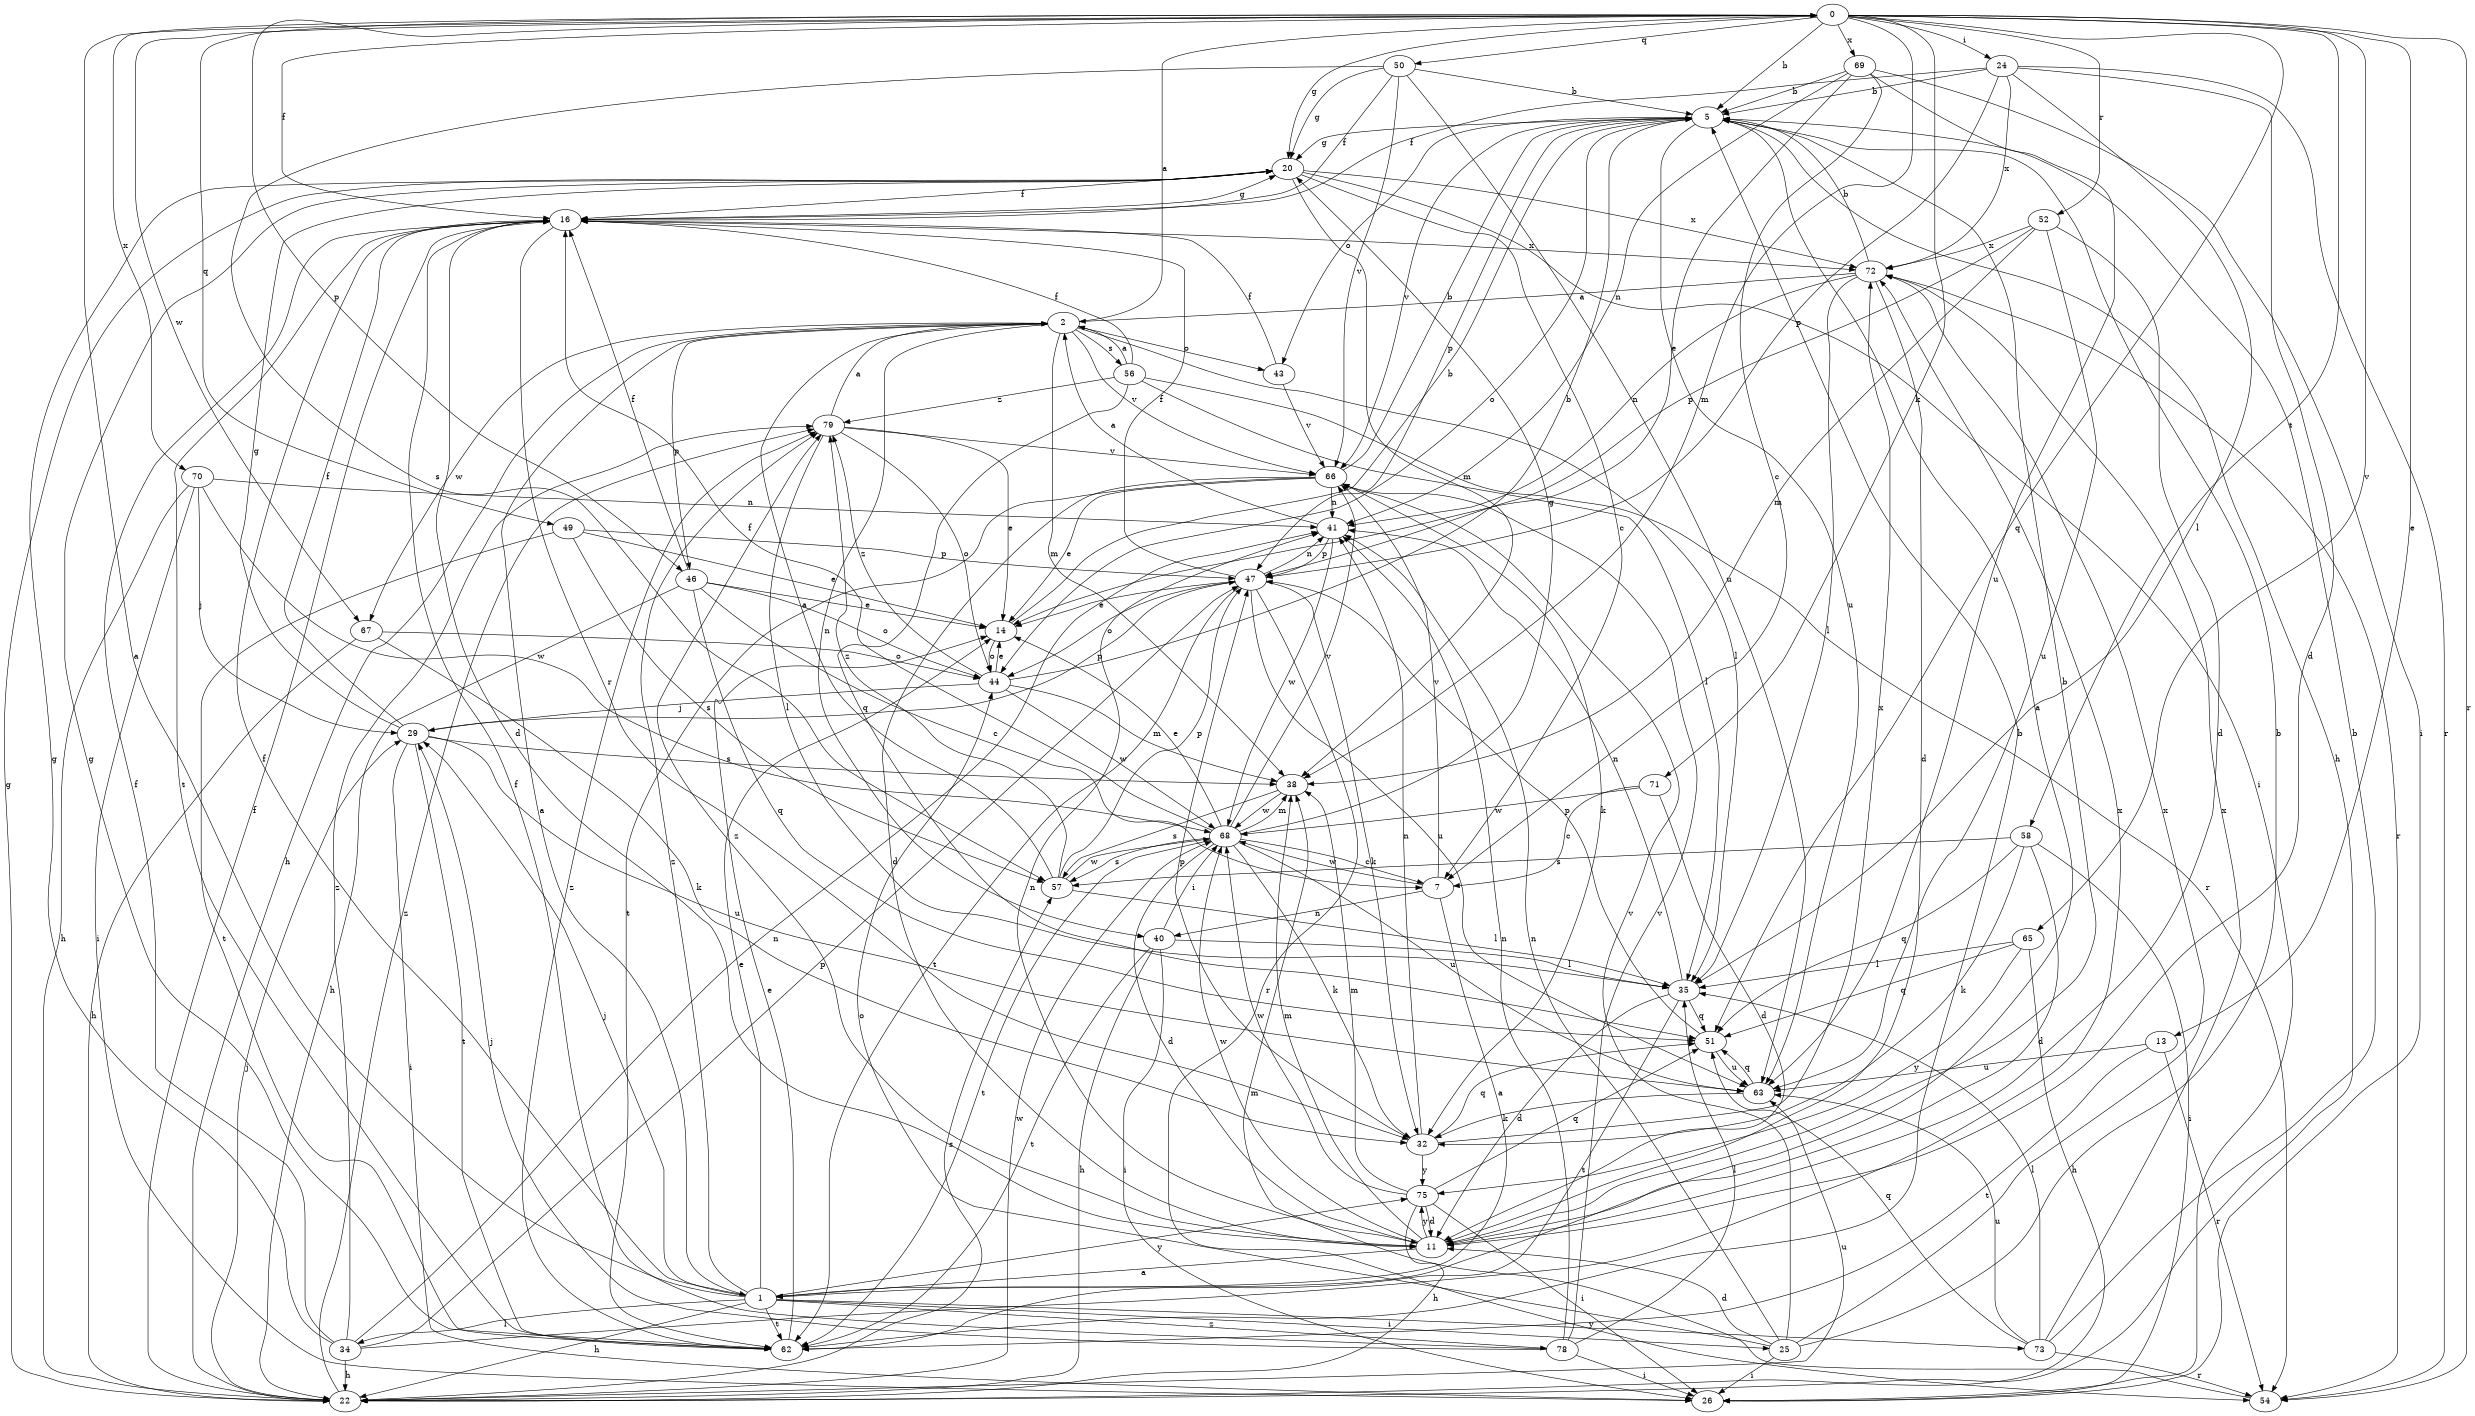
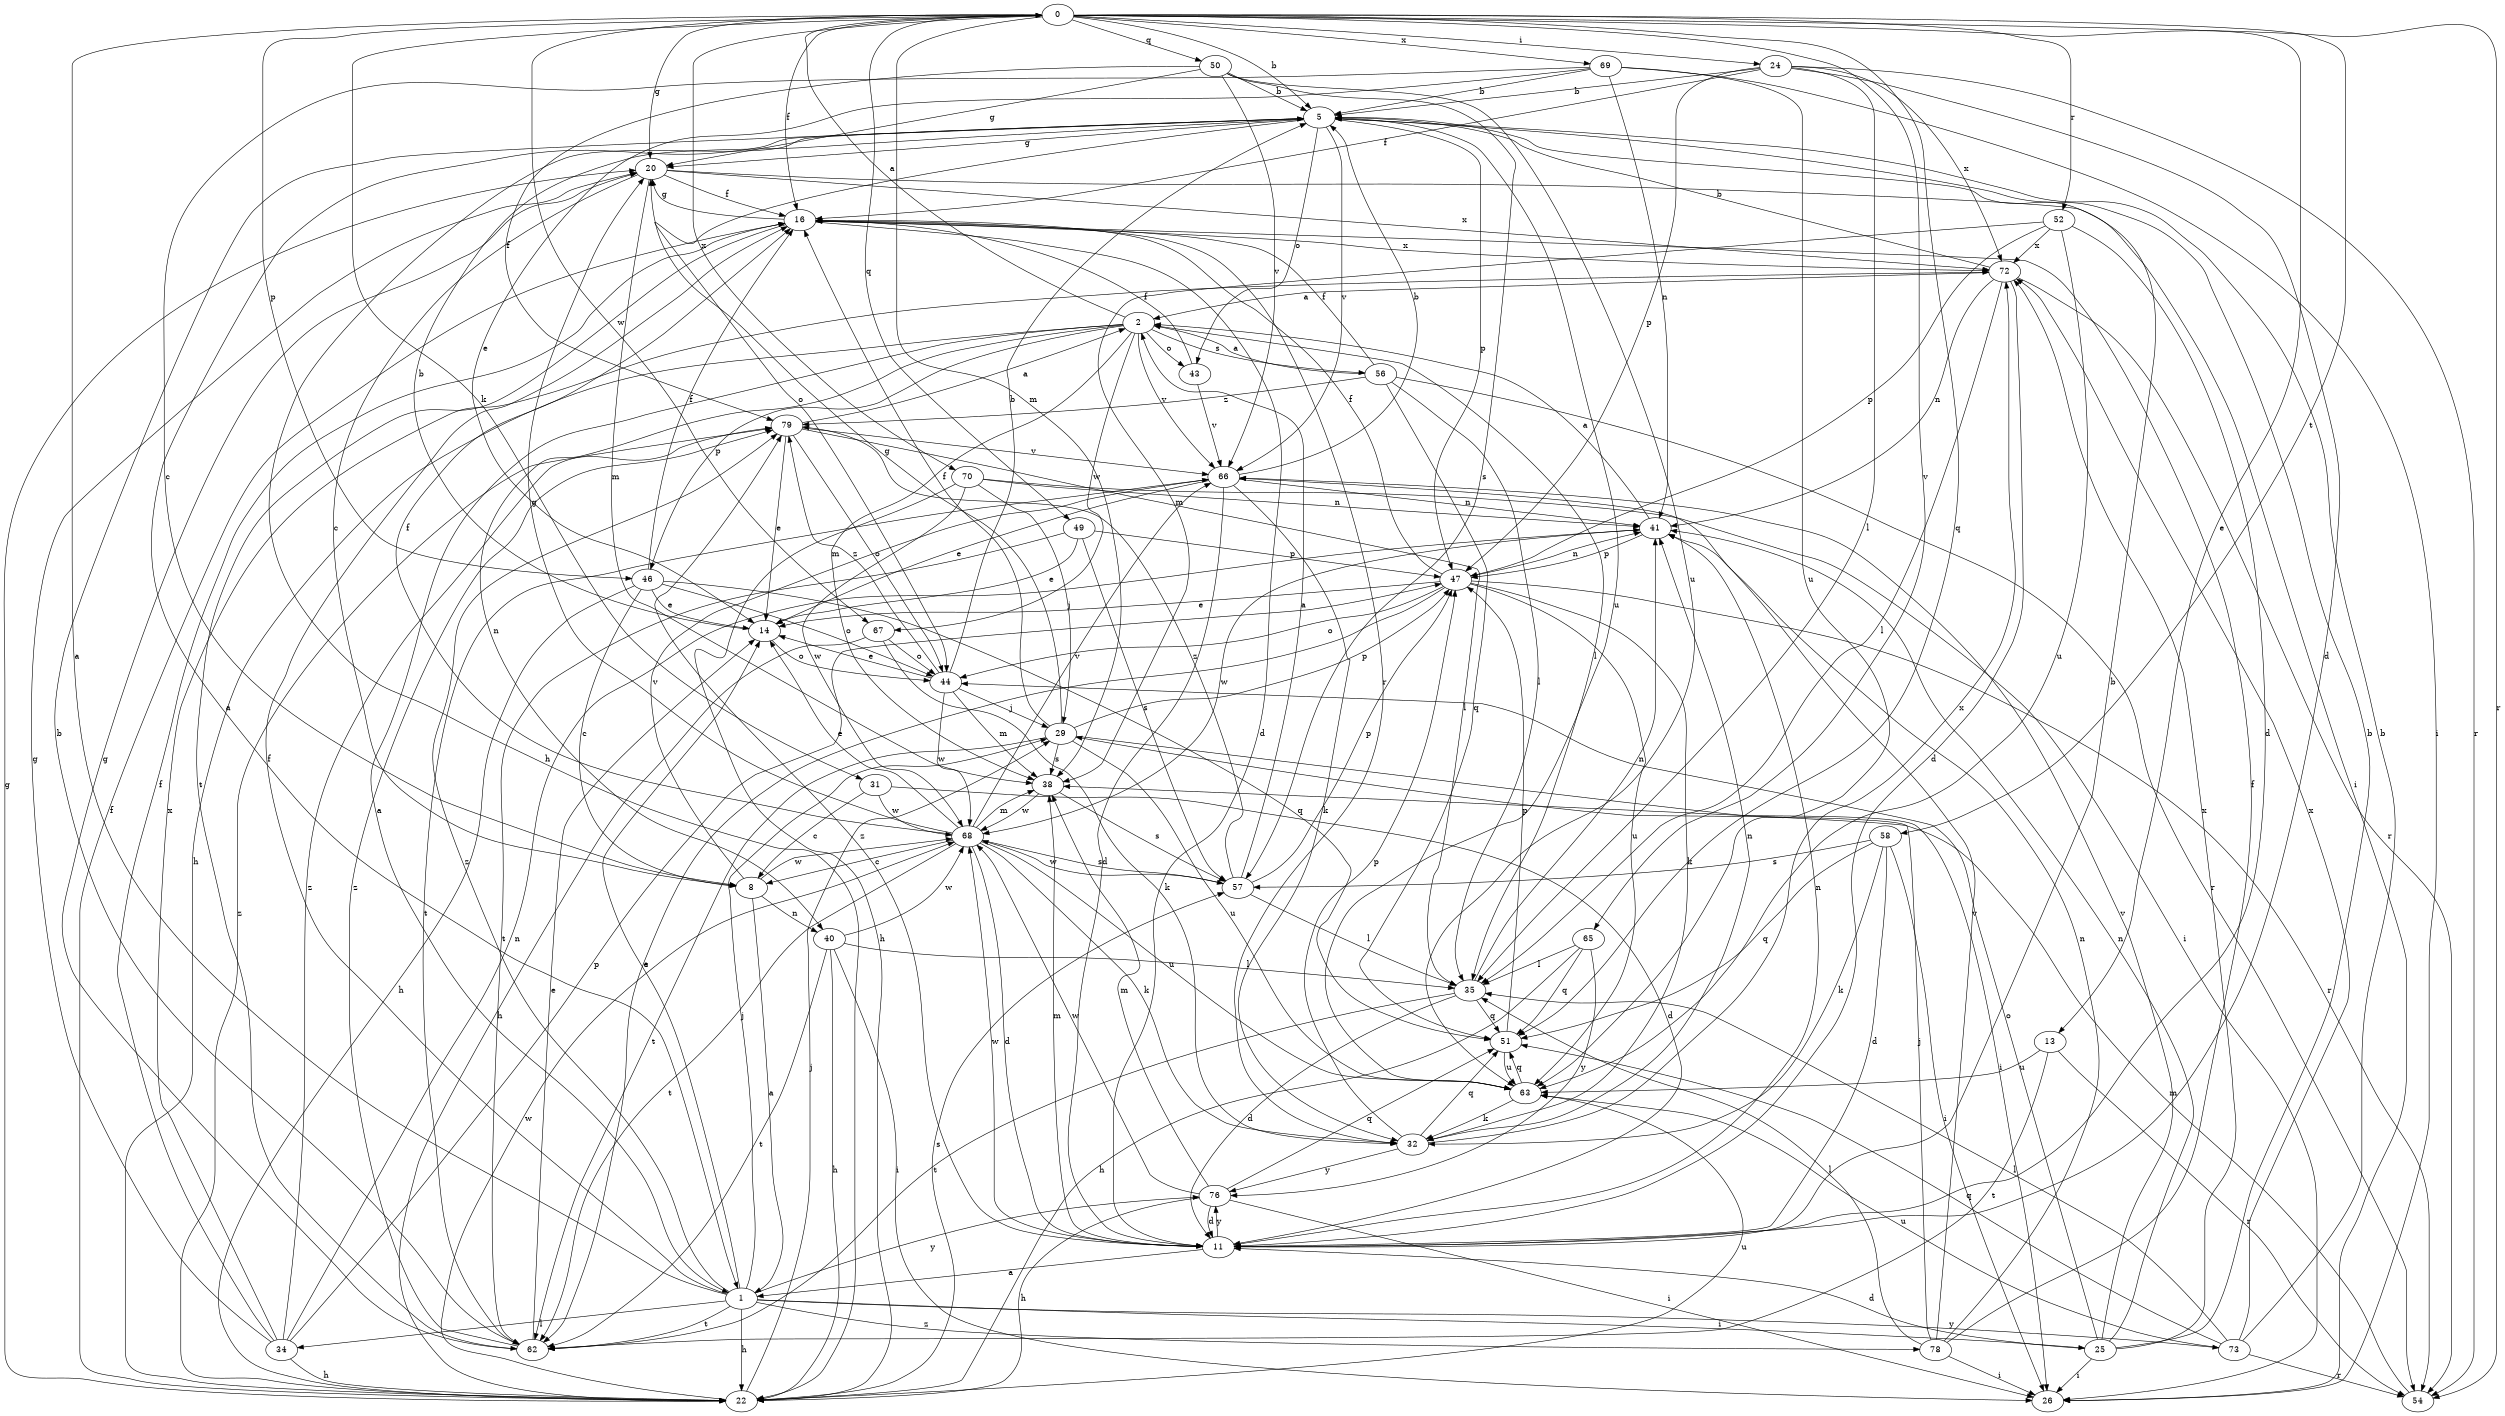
(1017, 215) -> (655, 117)
(1655, 785) -> (876, 785)
(1194, 888) -> (949, 888)
(1438, 888) -> (752, 888)
(1422, 1196) -> (1215, 1196)
